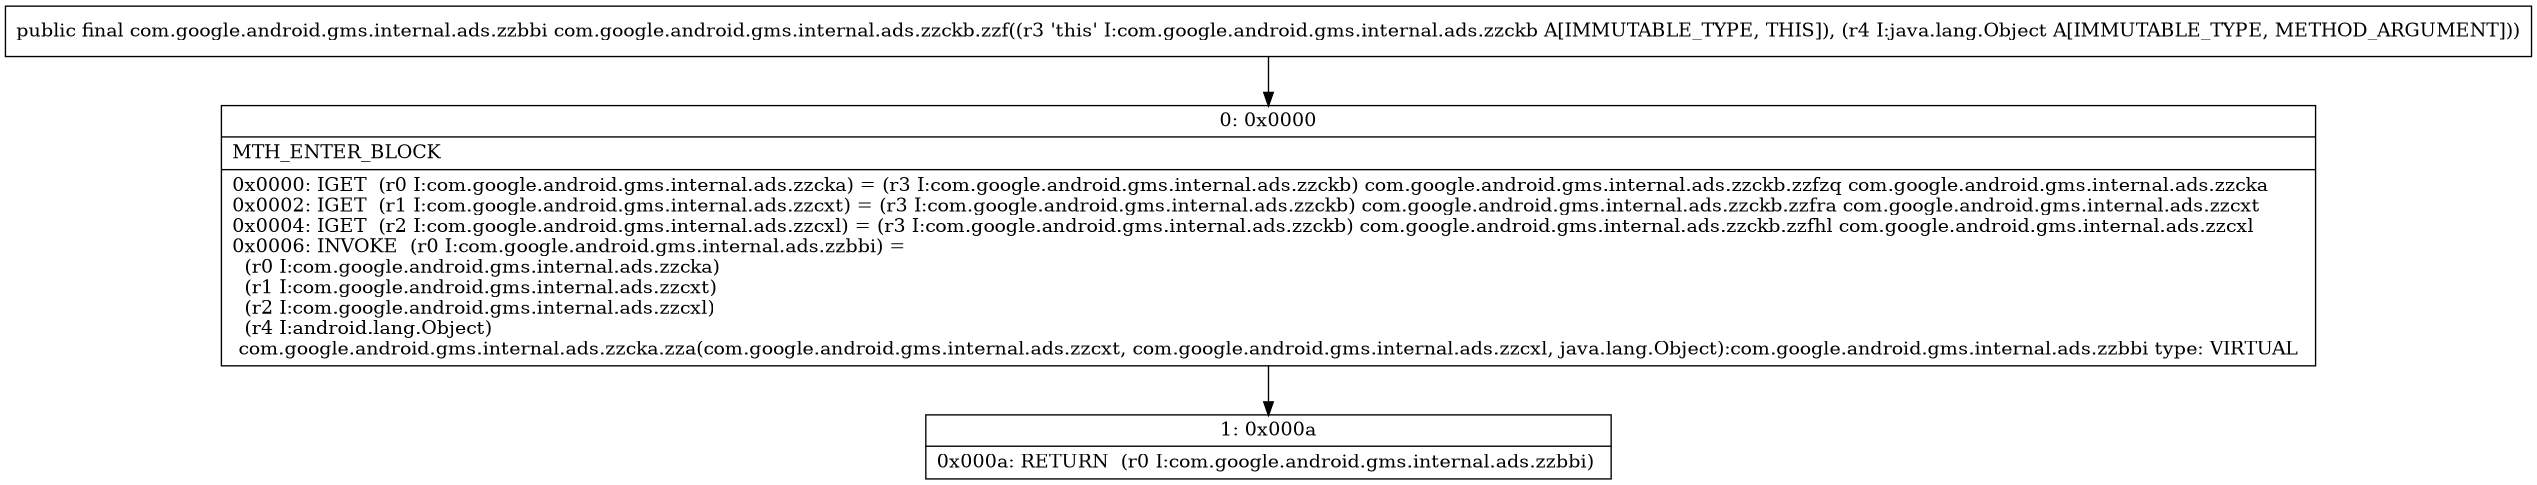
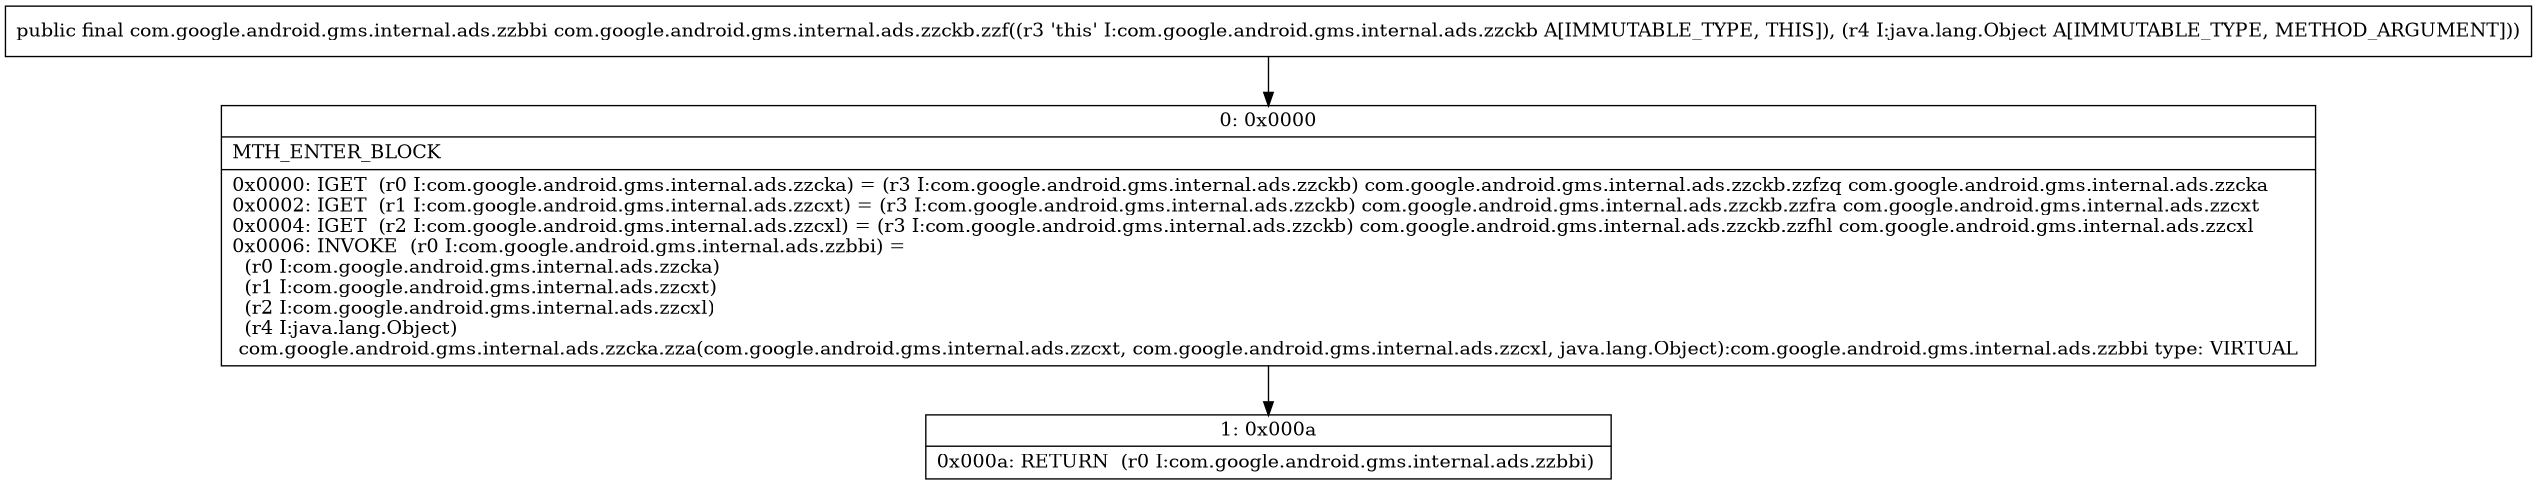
(362, 328) -> (345, 328)
